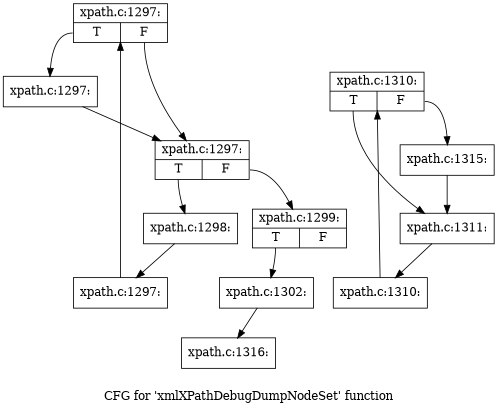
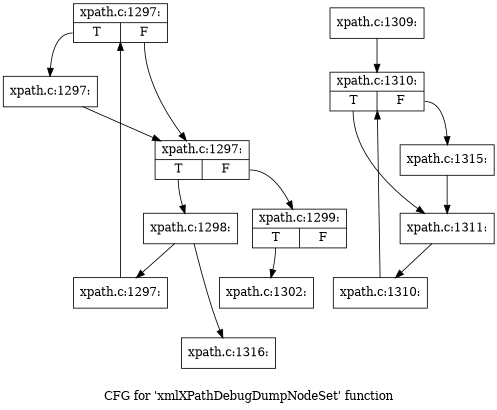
none -> (377, 23)
(250, 320) -> (206, 287)
